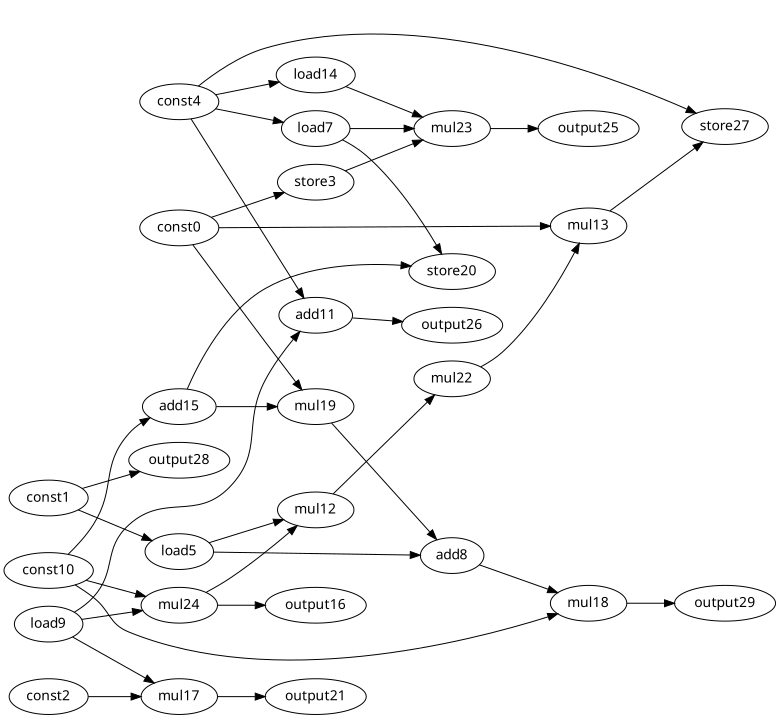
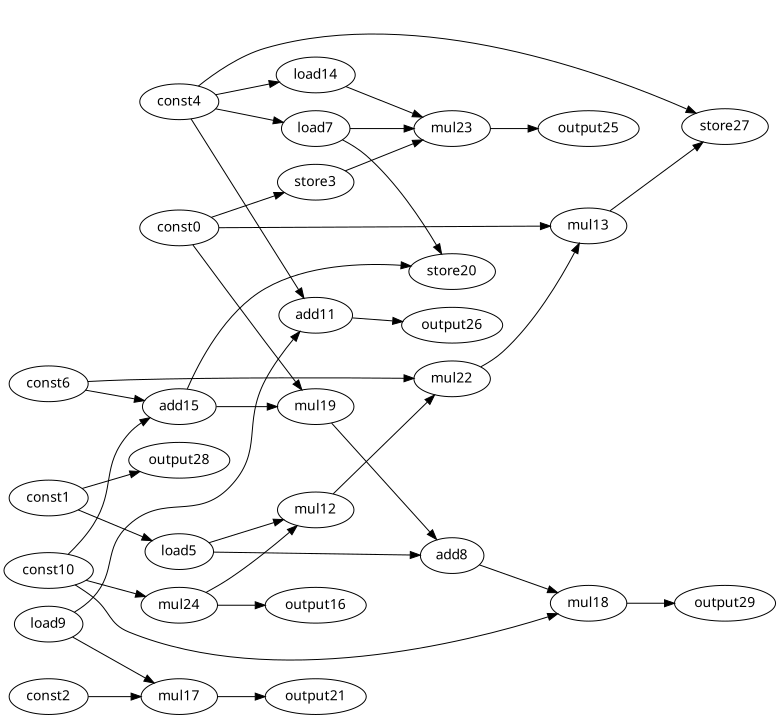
none -> (49, 384)
(102, 616) -> none
